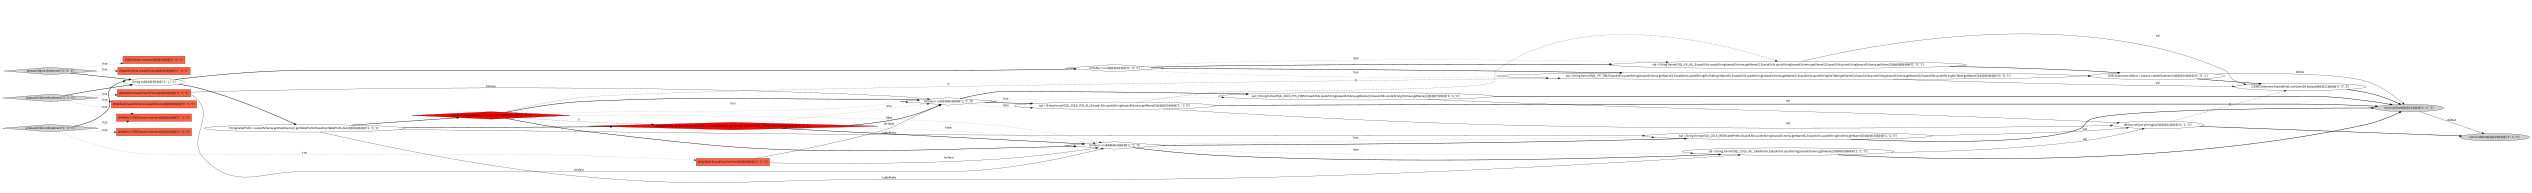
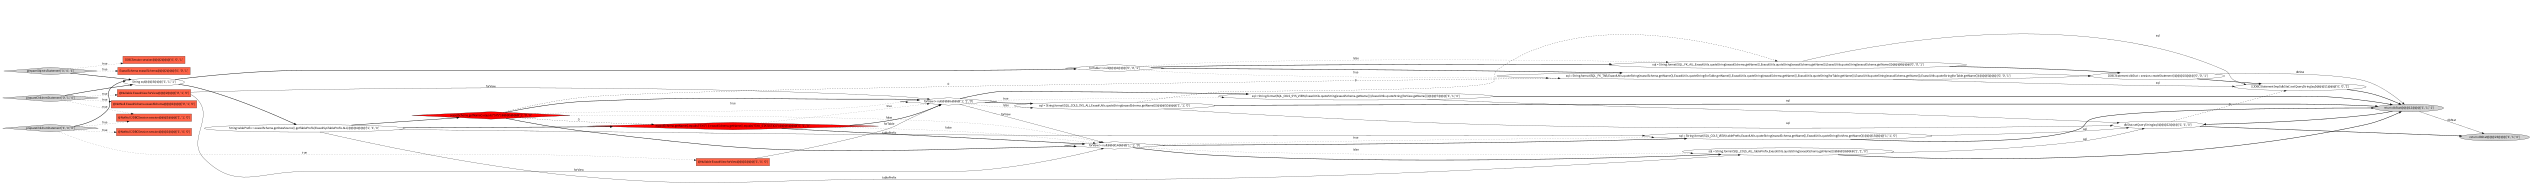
none -> (2299, 121)
(933, 162) -> (1031, 123)
